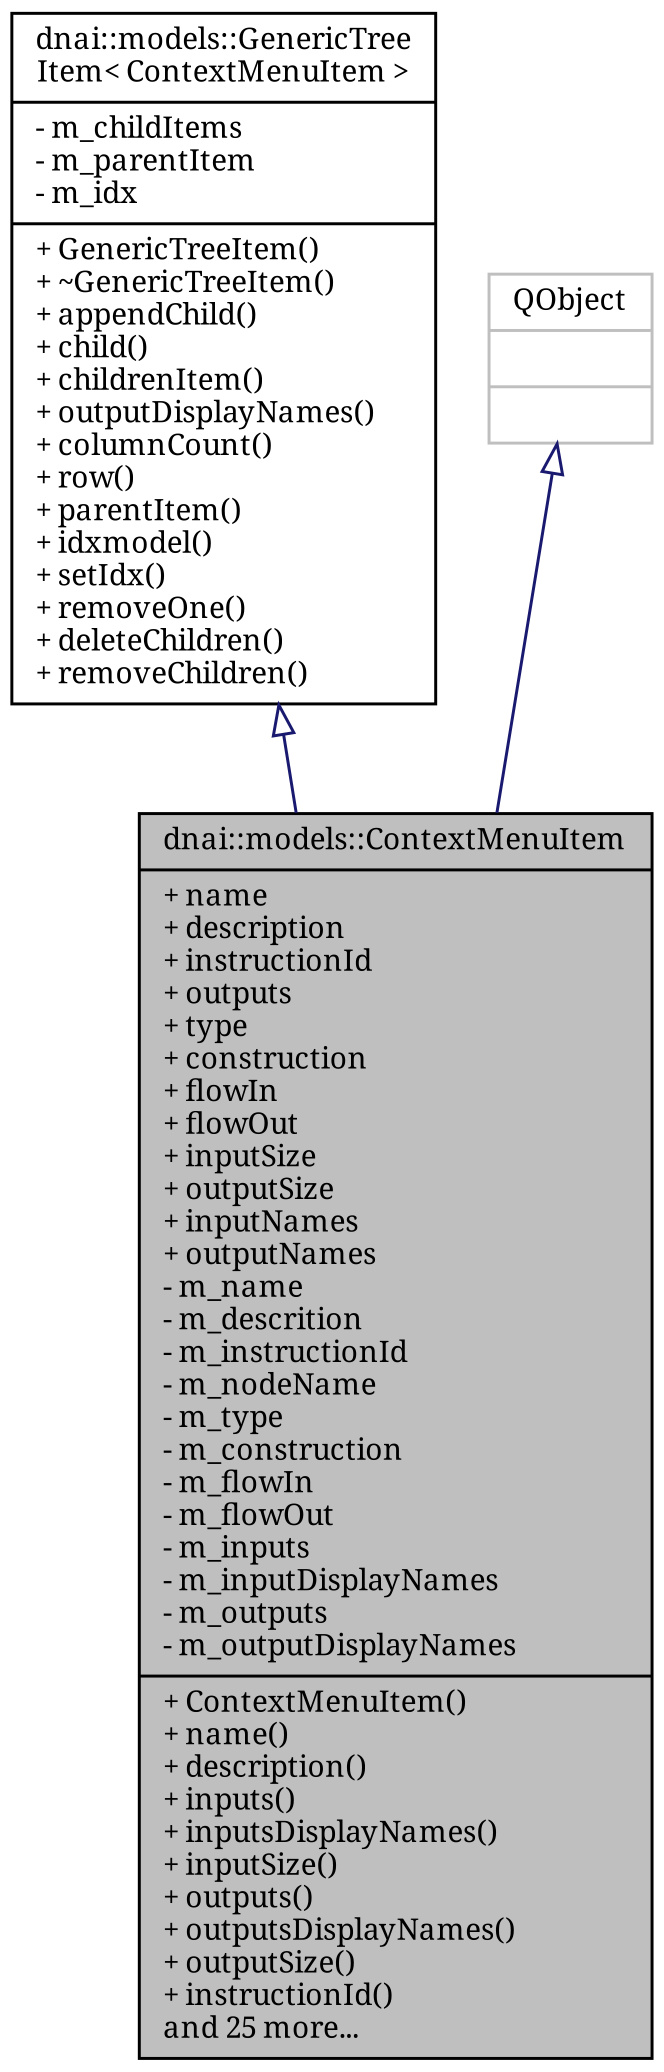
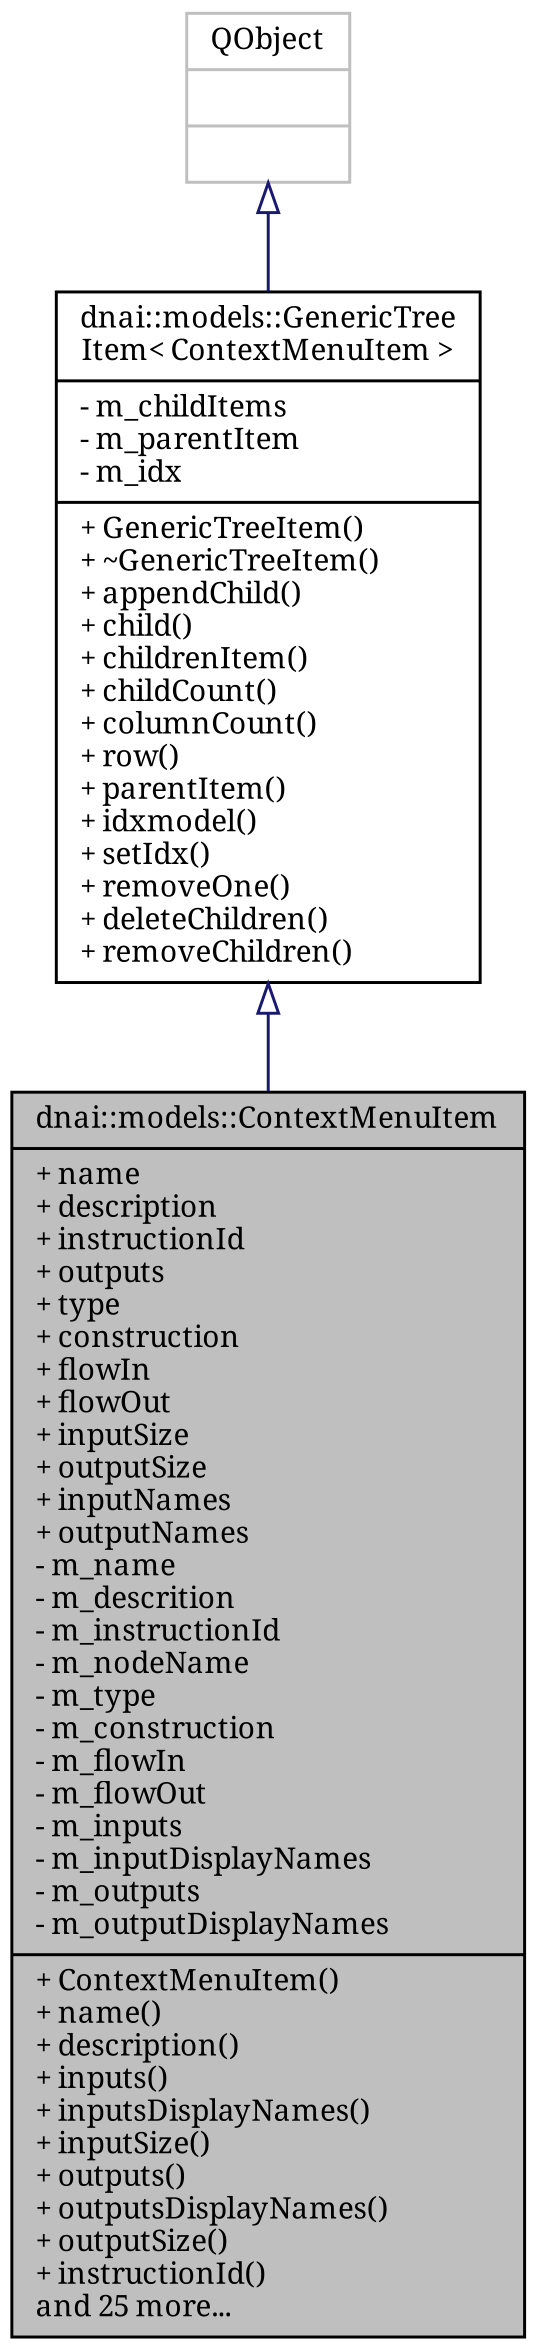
(206, 413) -> (179, 692)
(525, 643) -> (268, 252)
